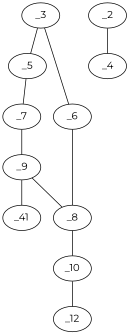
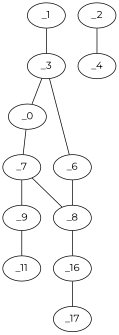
none -> (46, 15)
(27, 66) -> (27, 117)
(47, 192) -> (47, 192)
(22, 218) -> (22, 268)
(72, 268) -> (72, 268)
(72, 319) -> (72, 319)
